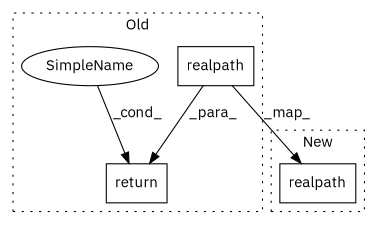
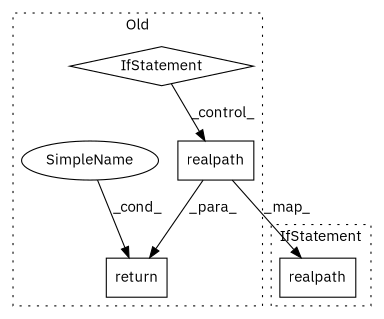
none -> (162, 66)
(318, 143) -> (321, 237)
